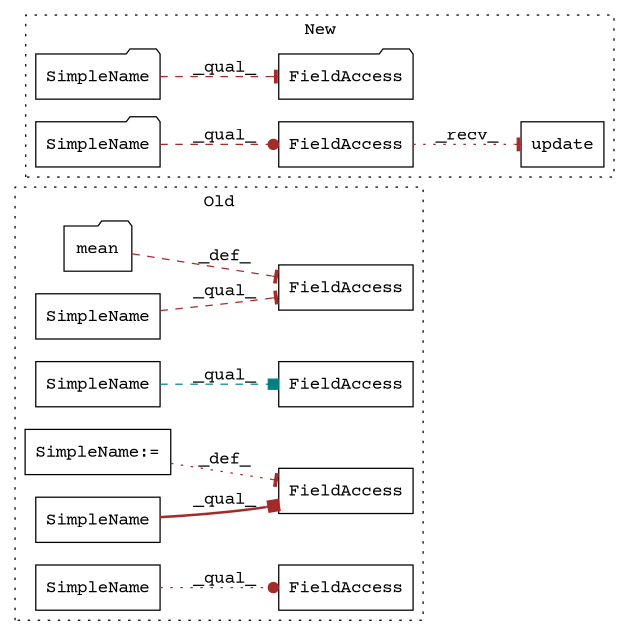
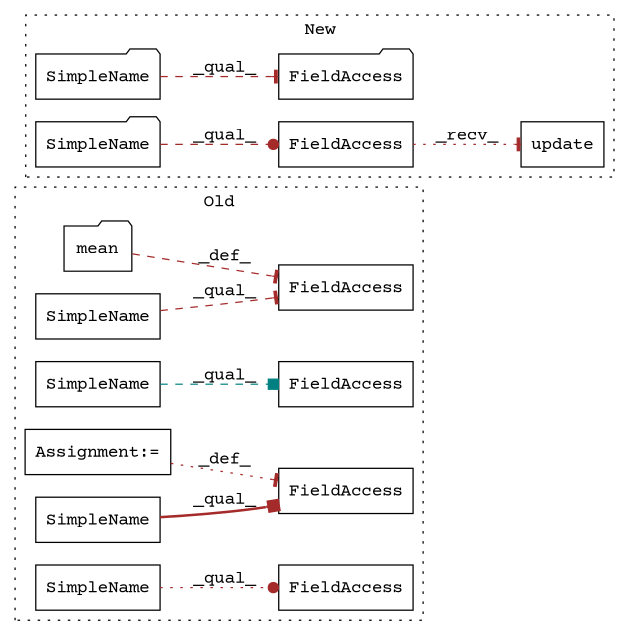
(98, 452) -> (98, 452)
